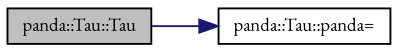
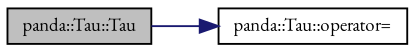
(304, 26) -> (313, 26)
